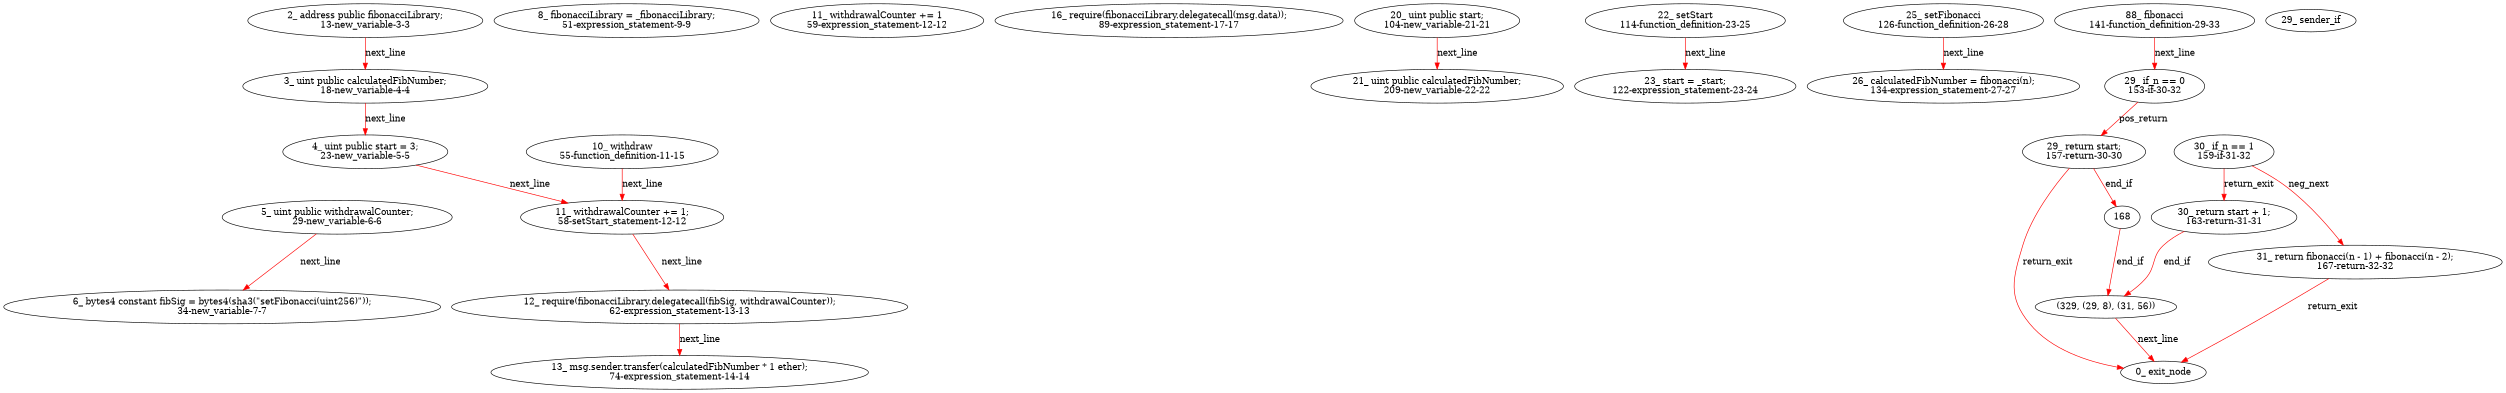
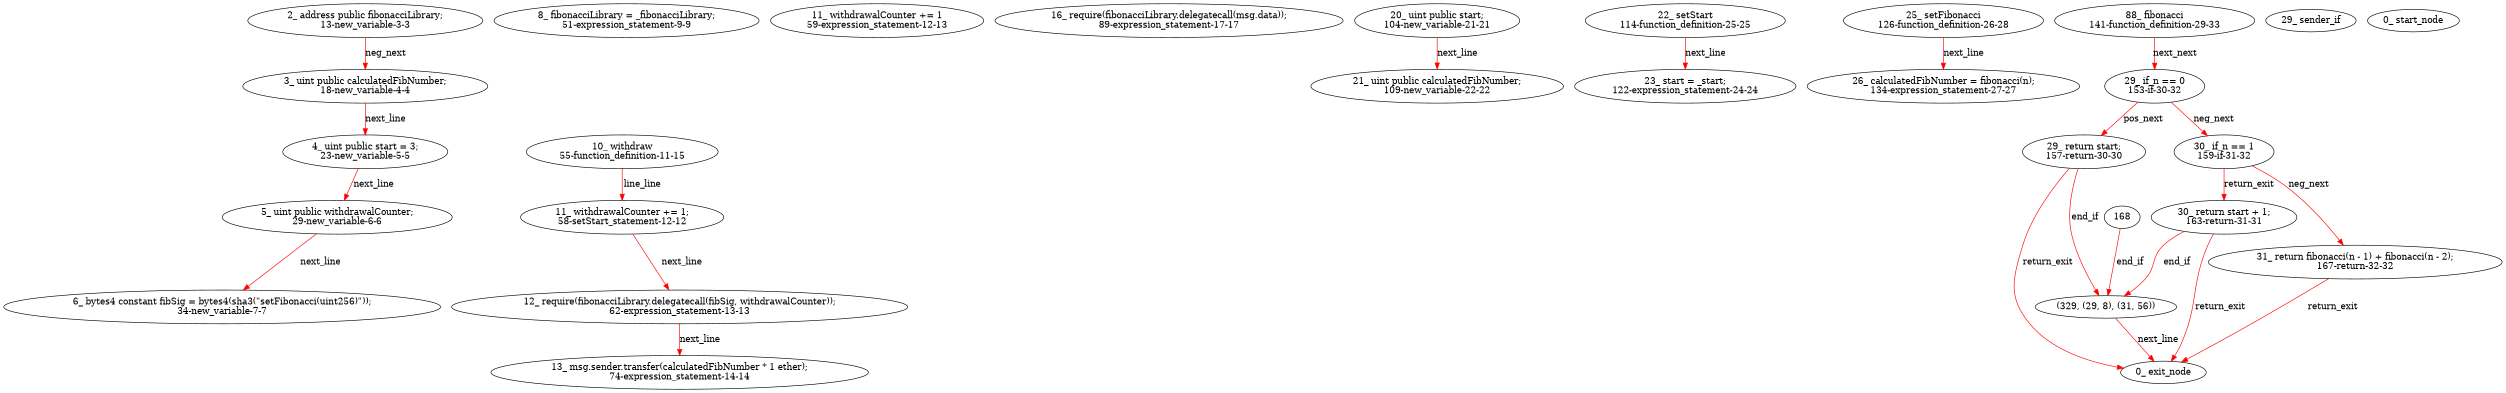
(877, 21) -> (877, 21)
(1685, 21) -> (1685, 21)
none -> (2413, 21)
(386, 53) -> (386, 53)
(2175, 53) -> (2175, 53)
(1437, 86) -> (1437, 86)
(1685, 86) -> (1685, 86)
none -> (2187, 117)
(2143, 119) -> (2143, 119)
(489, 183) -> (353, 182)
(642, 185) -> (642, 185)
(2103, 185) -> (2071, 232)
none -> (2195, 295)
